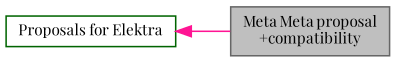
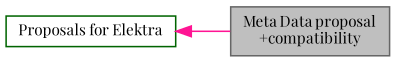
(310, 31) -> (310, 31)
